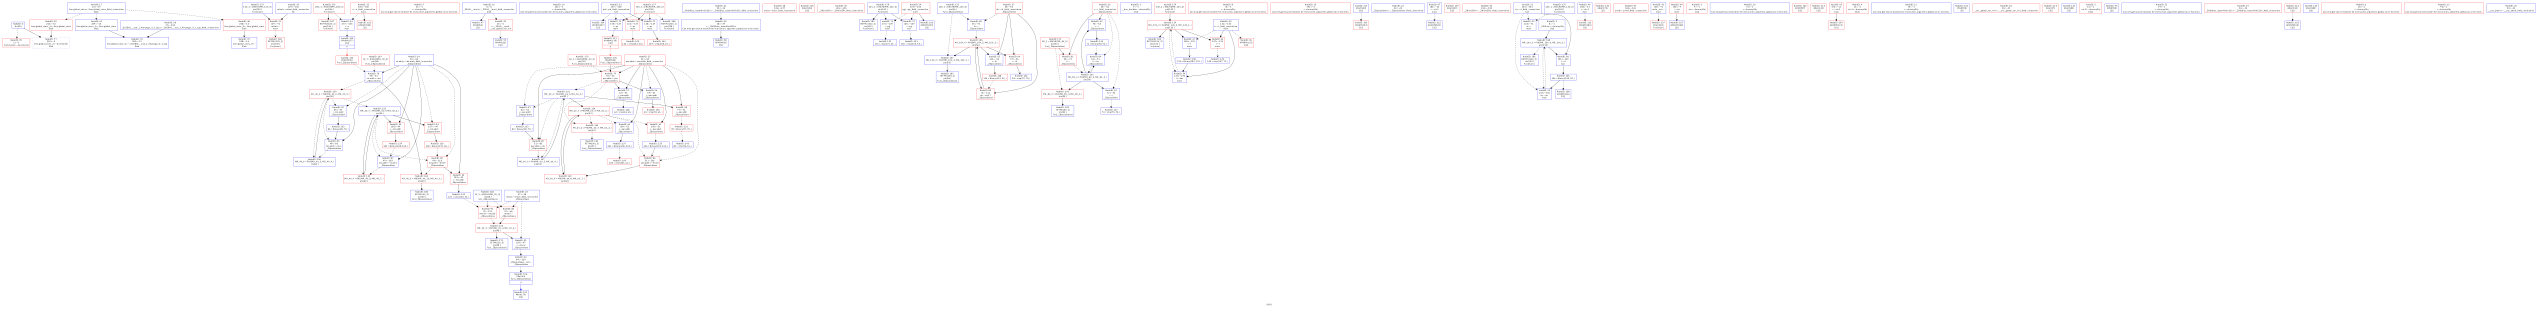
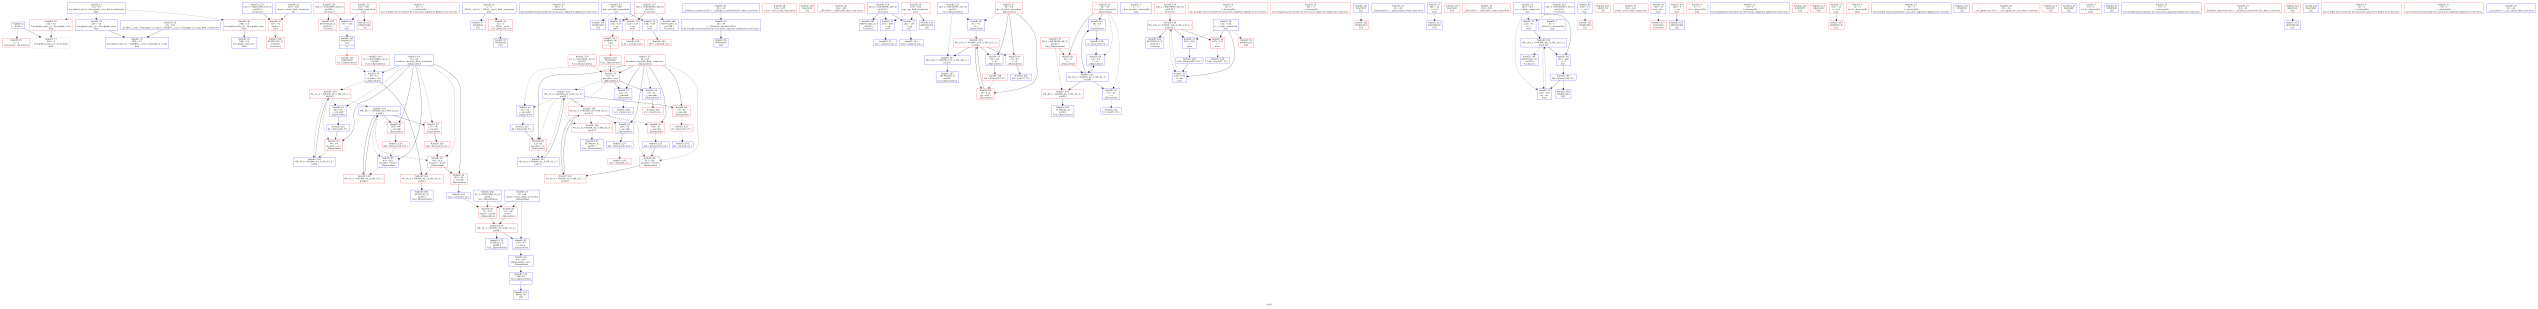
(650, 16) -> none
(1548, 34) -> (1536, 34)
(334, 145) -> (334, 145)
